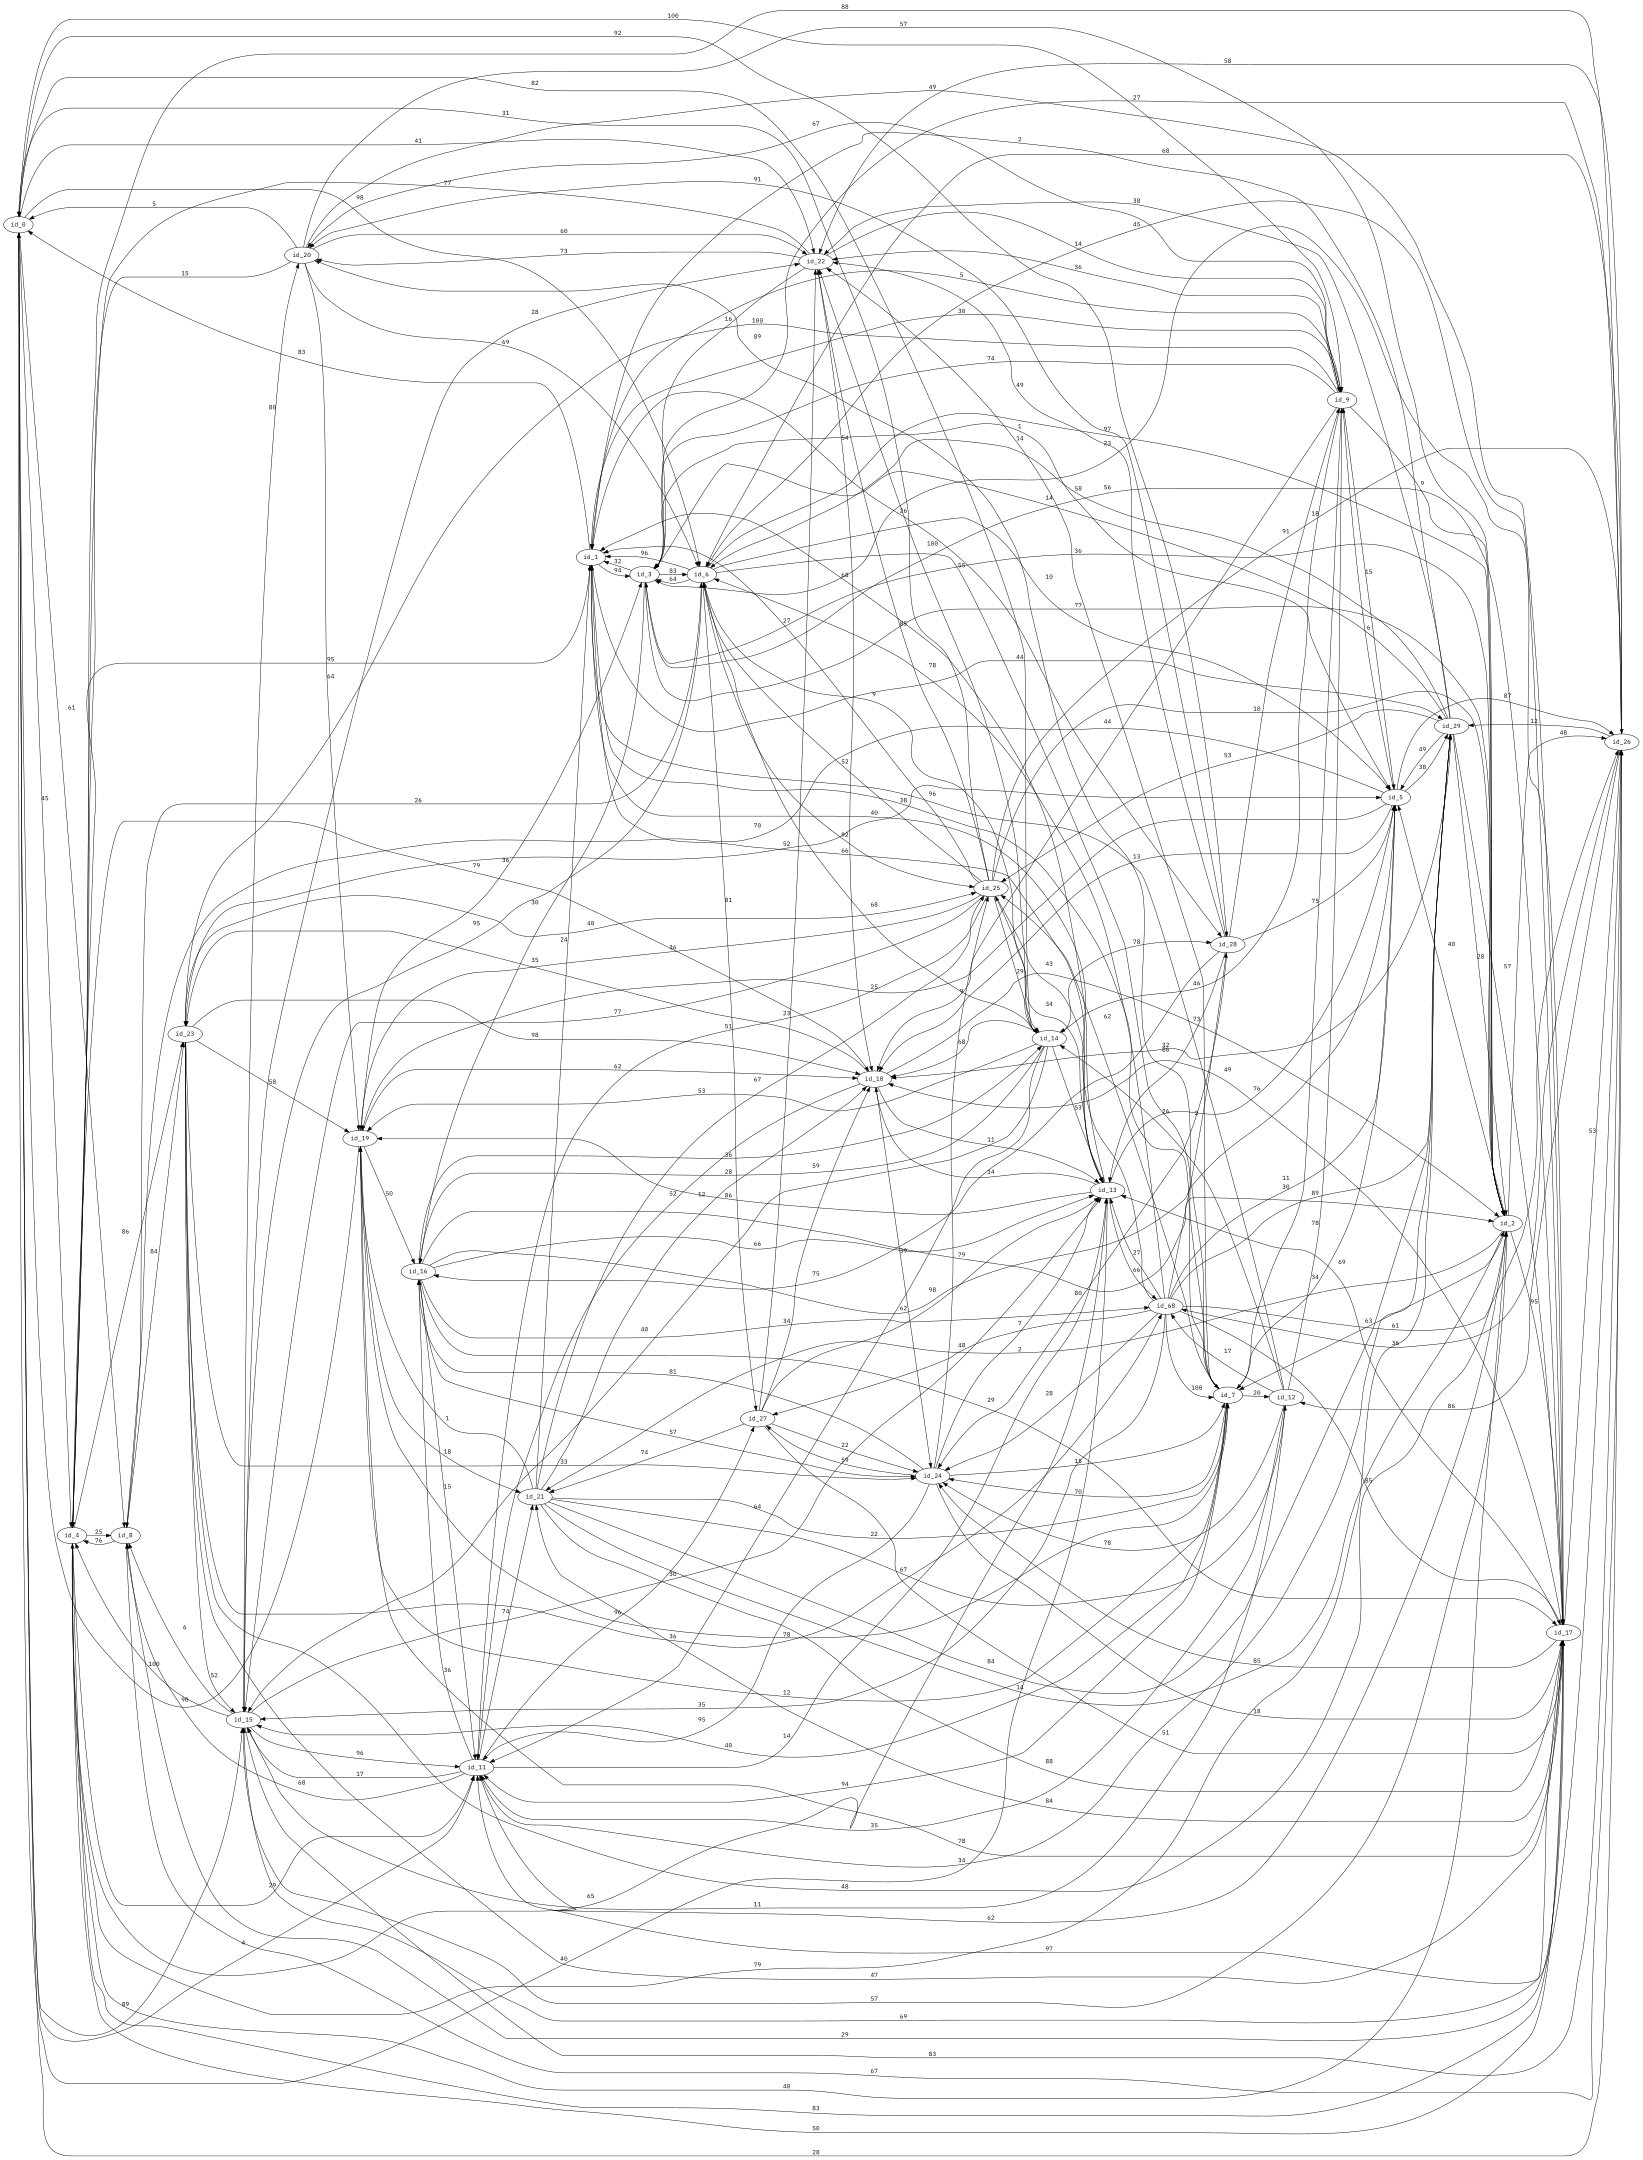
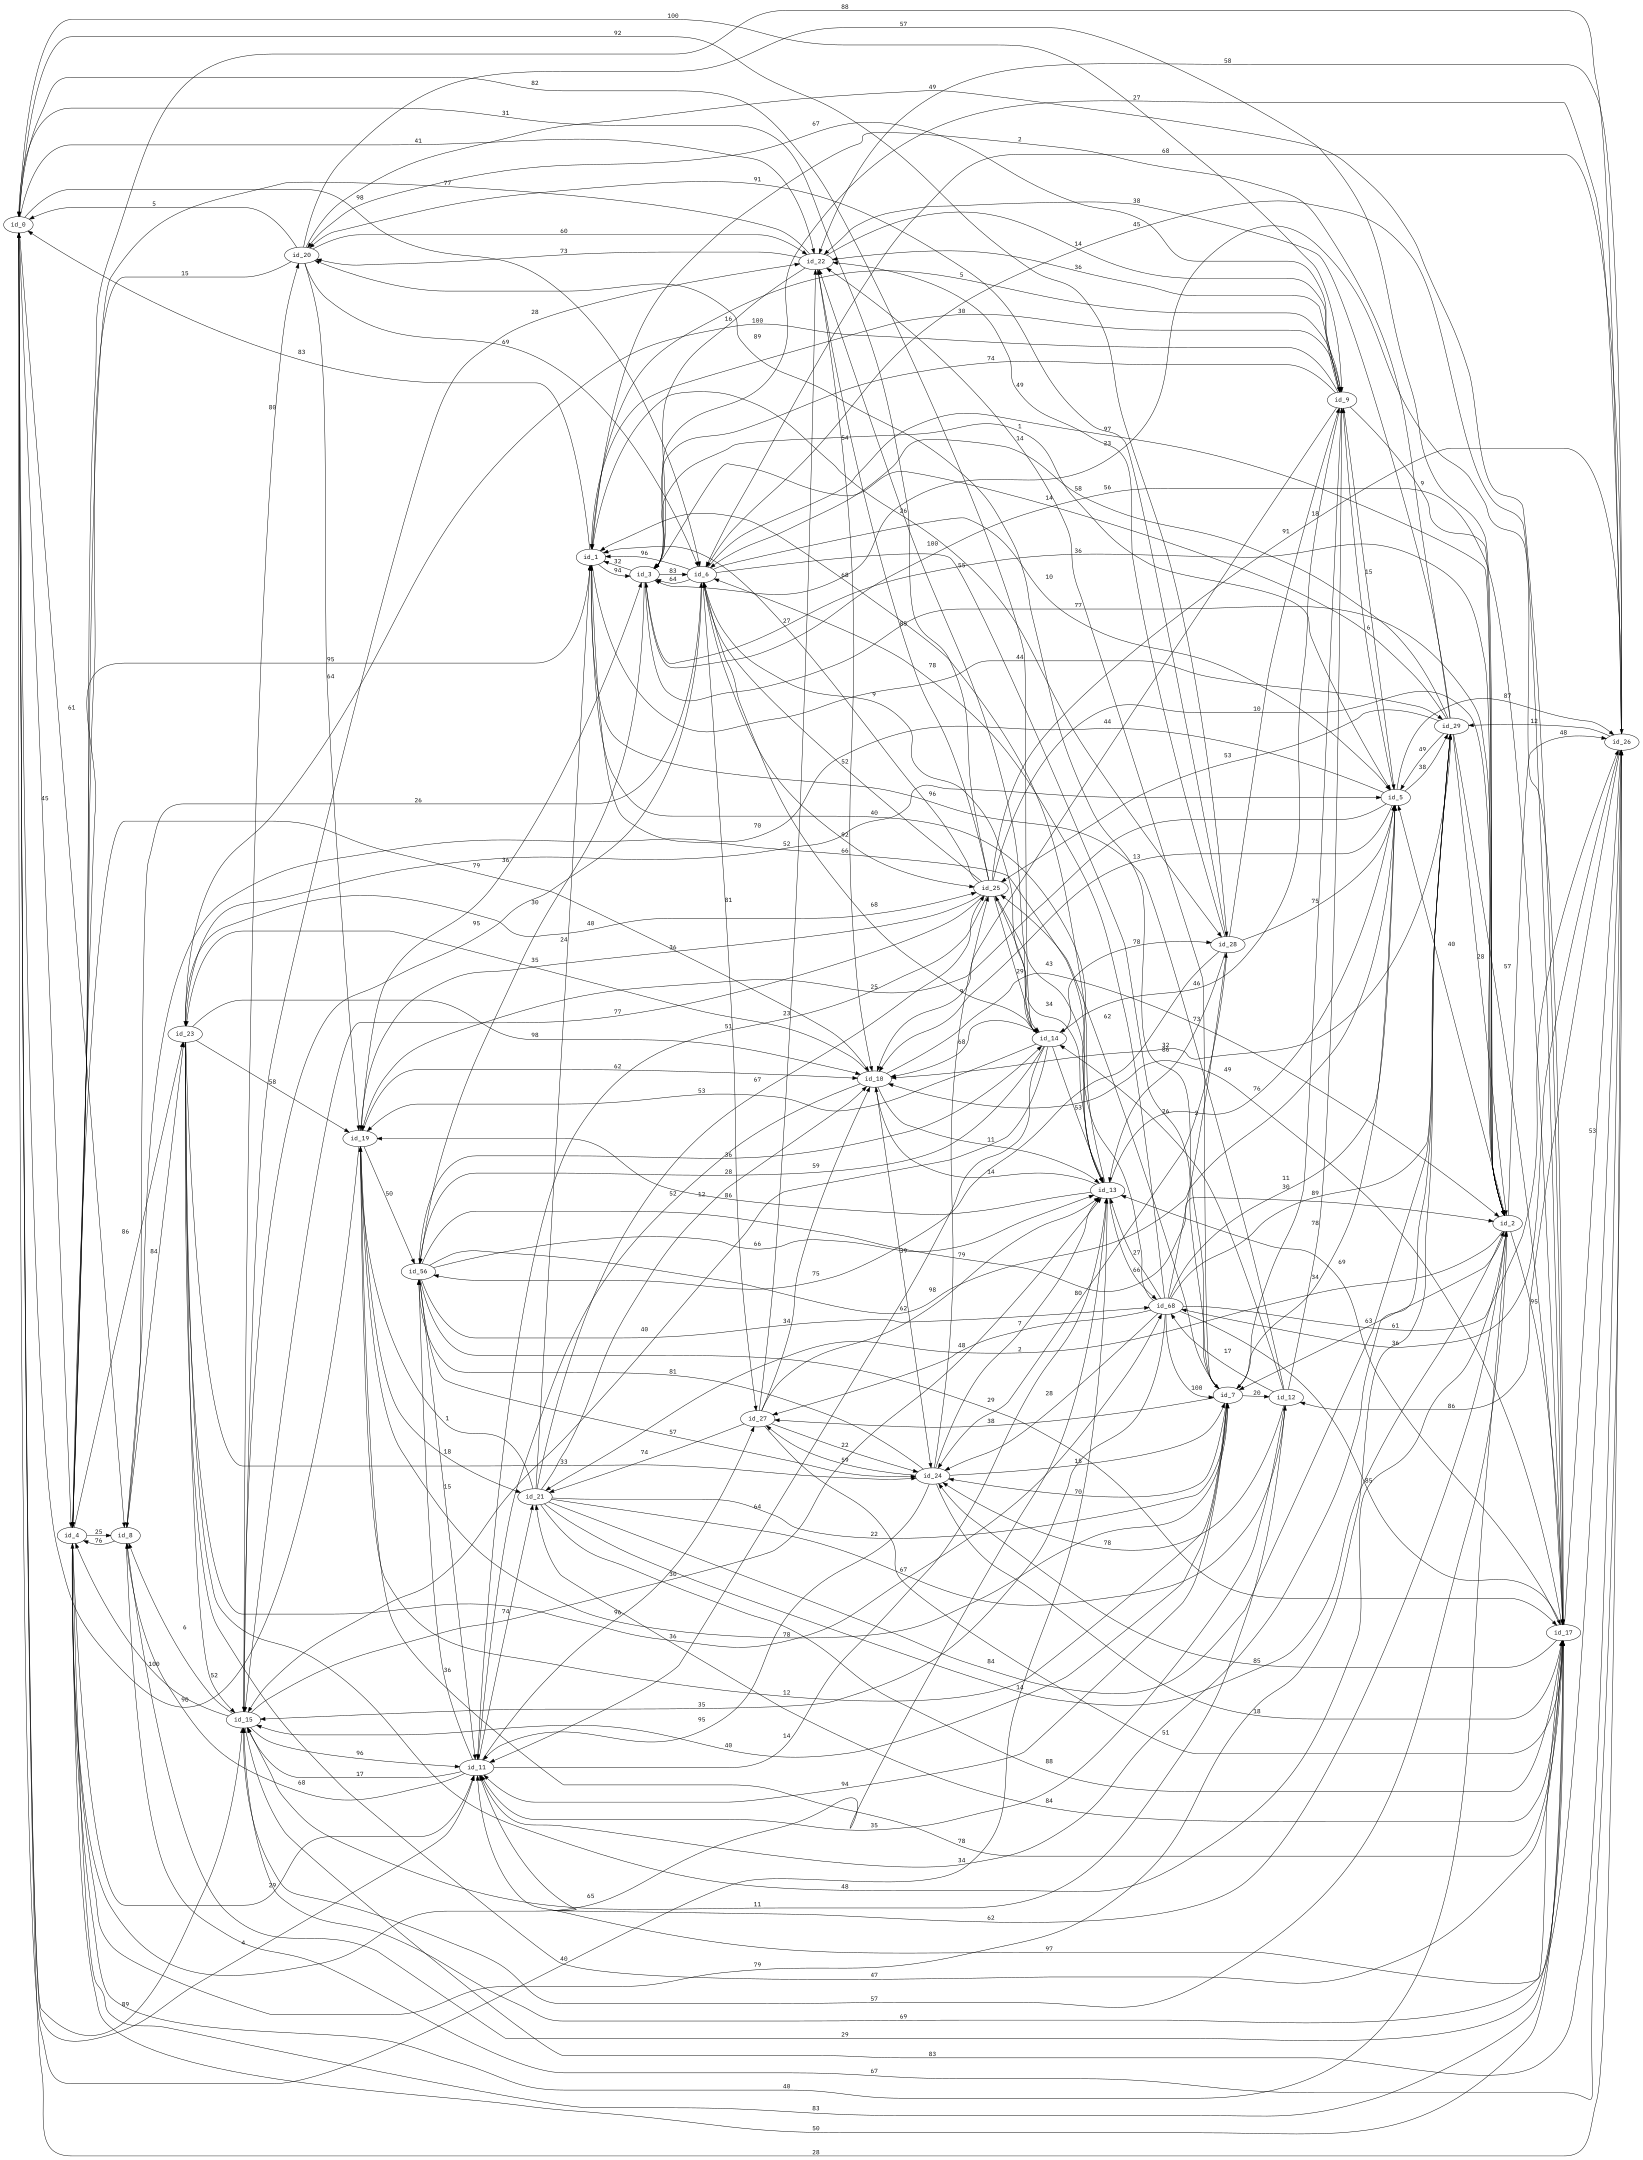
(1020, 848) -> (997, 1425)
(418, 1272) -> (418, 1272)
